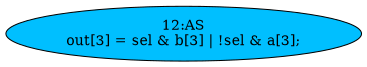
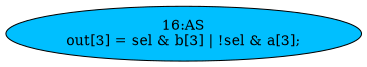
(184, 34) -> (184, 34)
